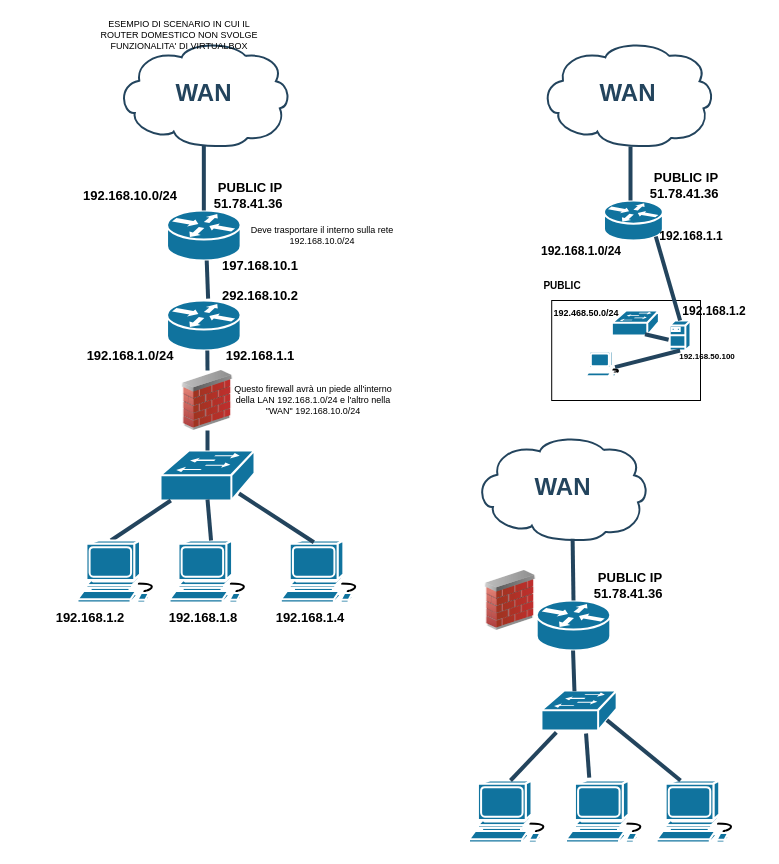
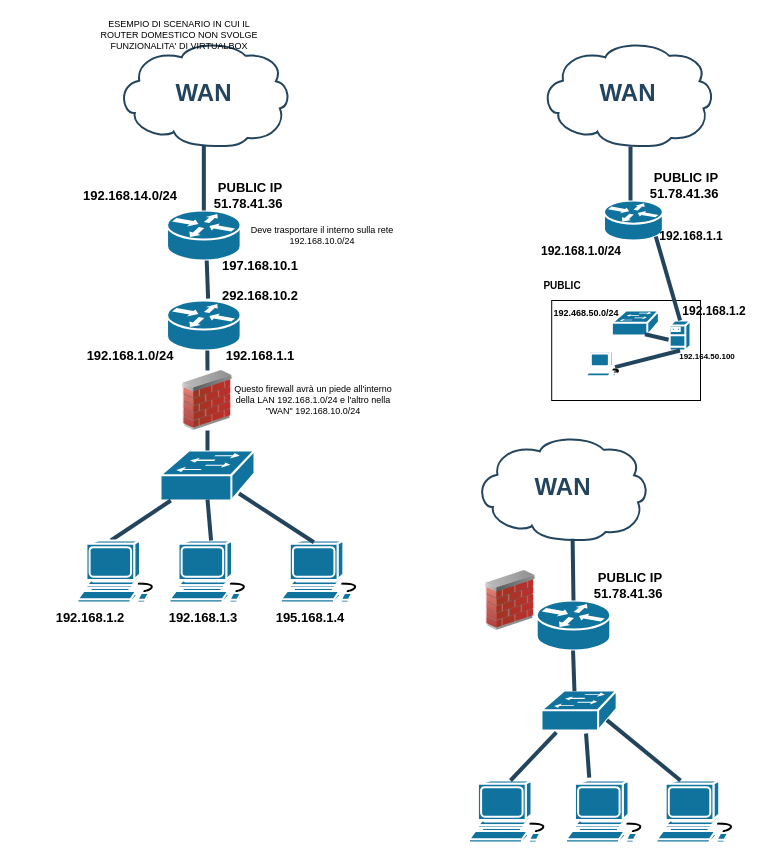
(131, 196) -> (131, 196)
(708, 355) -> (708, 355)
(204, 618) -> (204, 618)
(311, 618) -> (311, 618)
